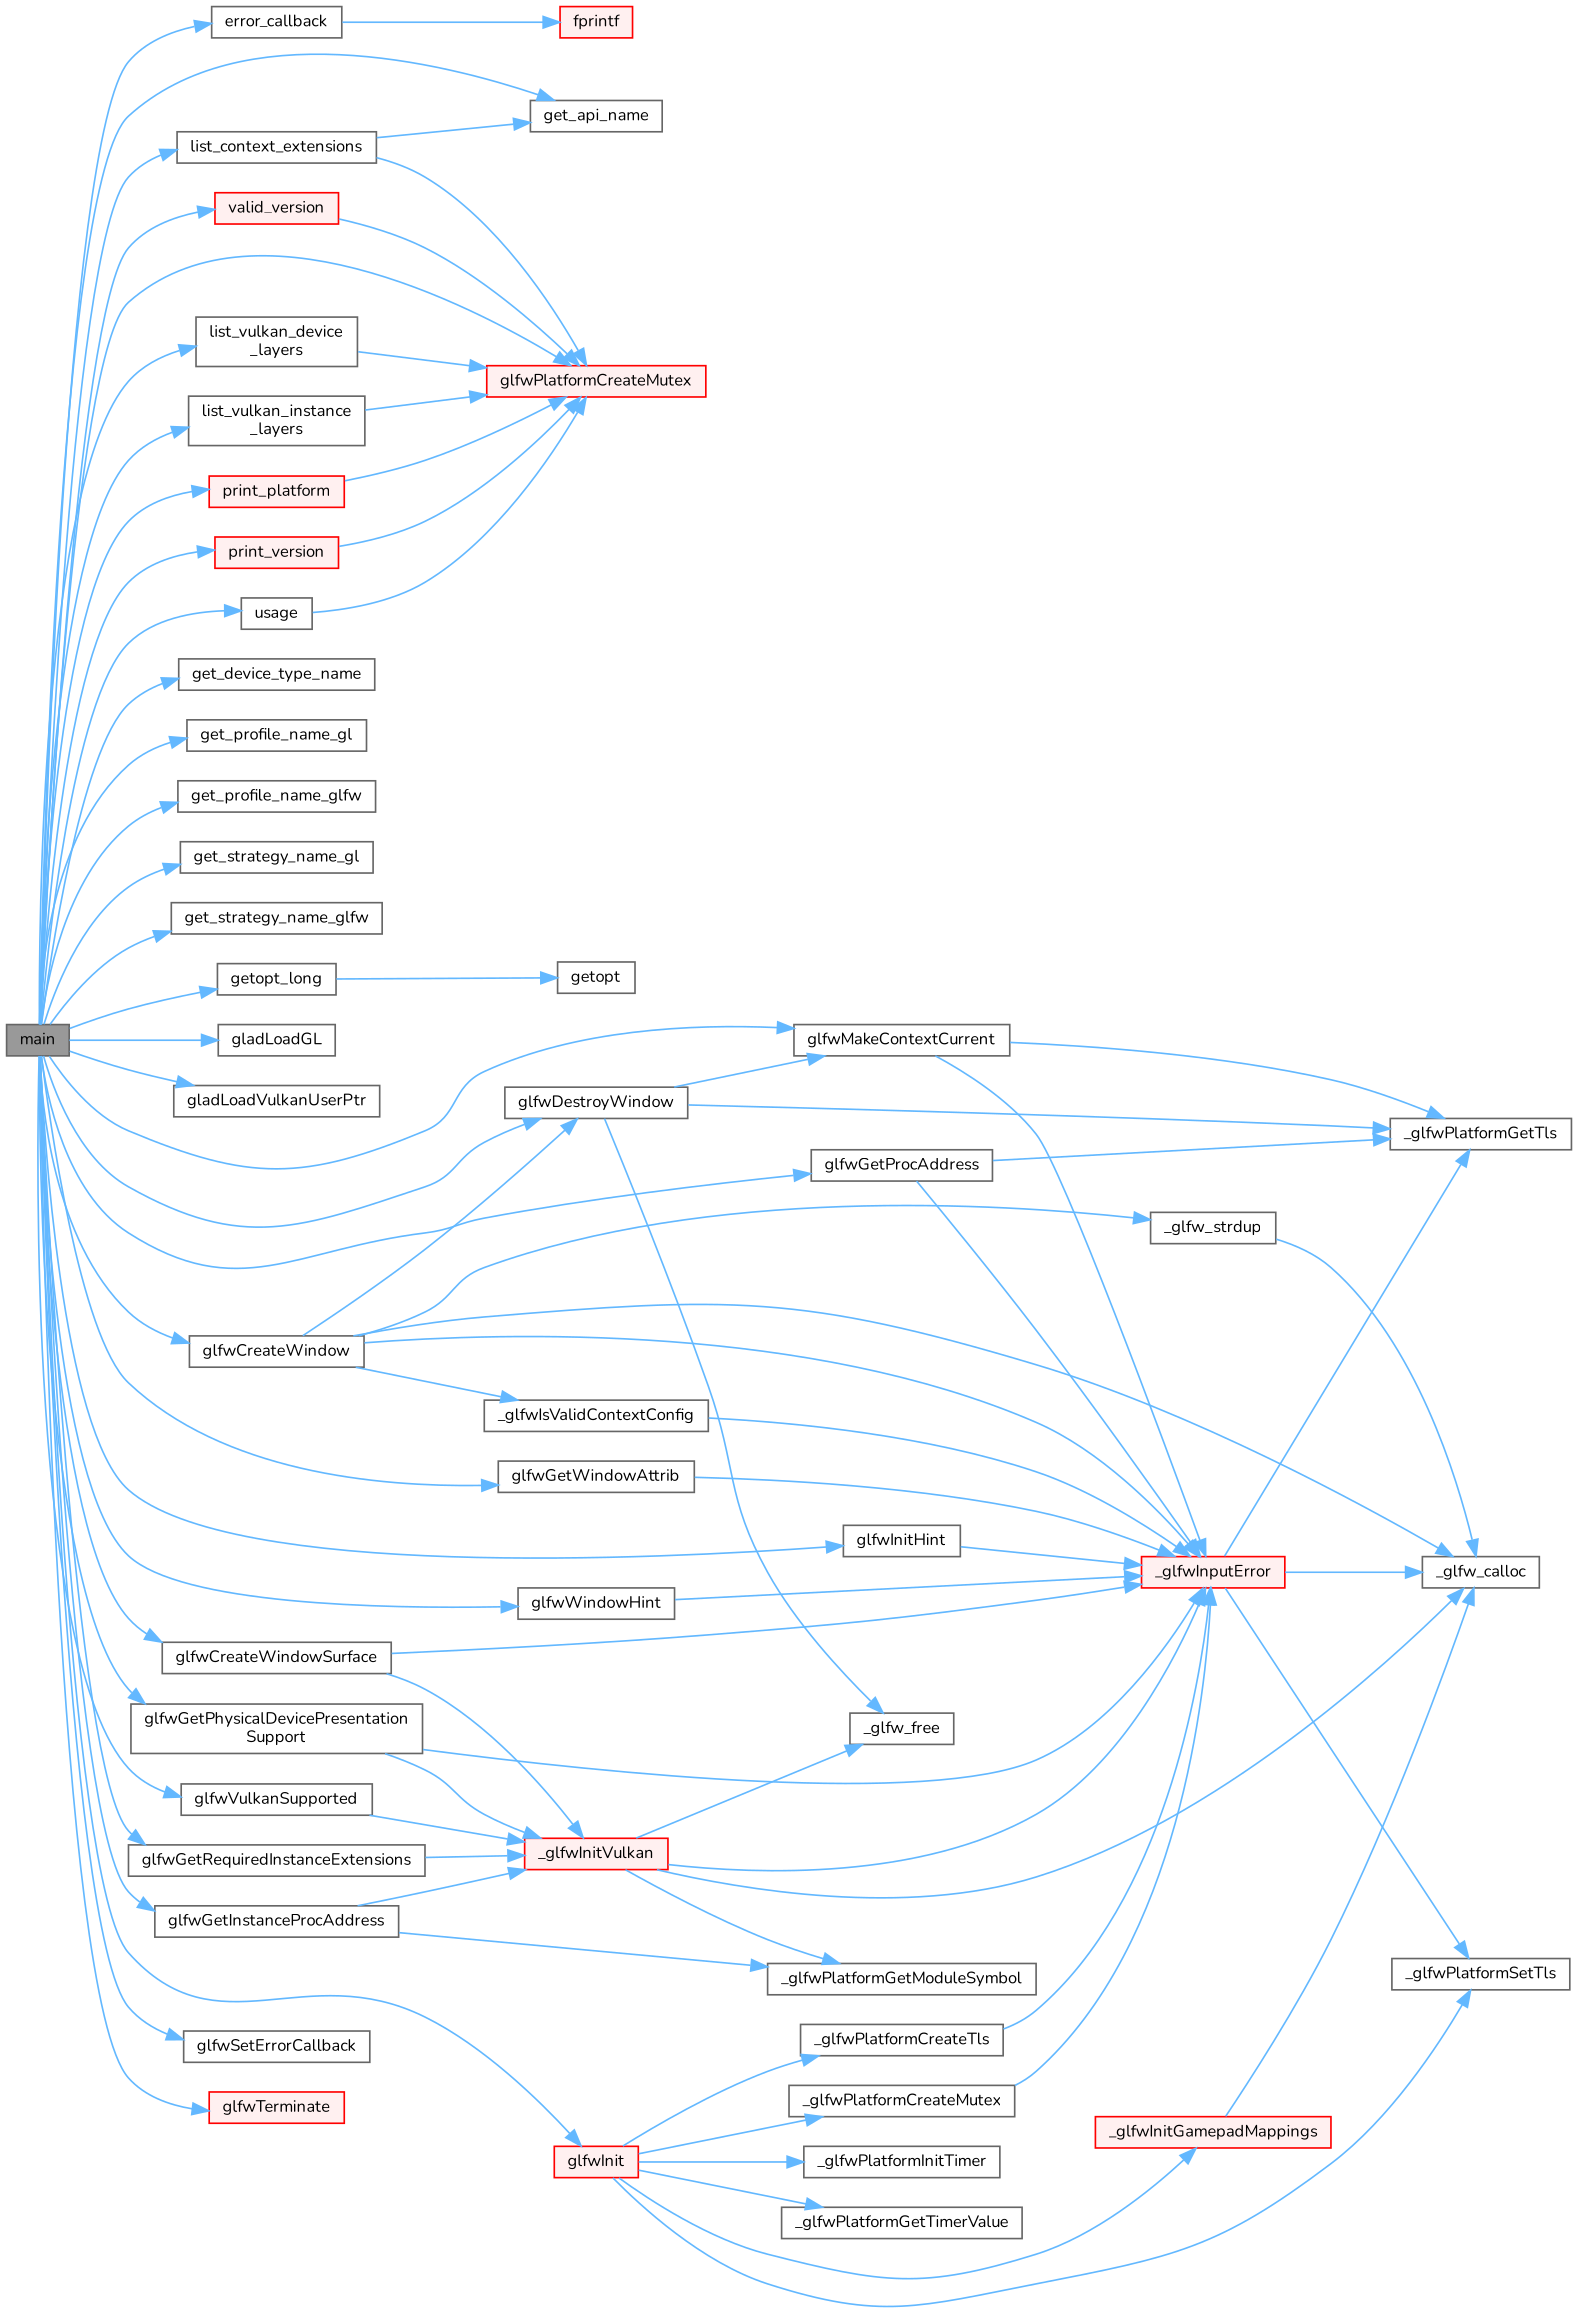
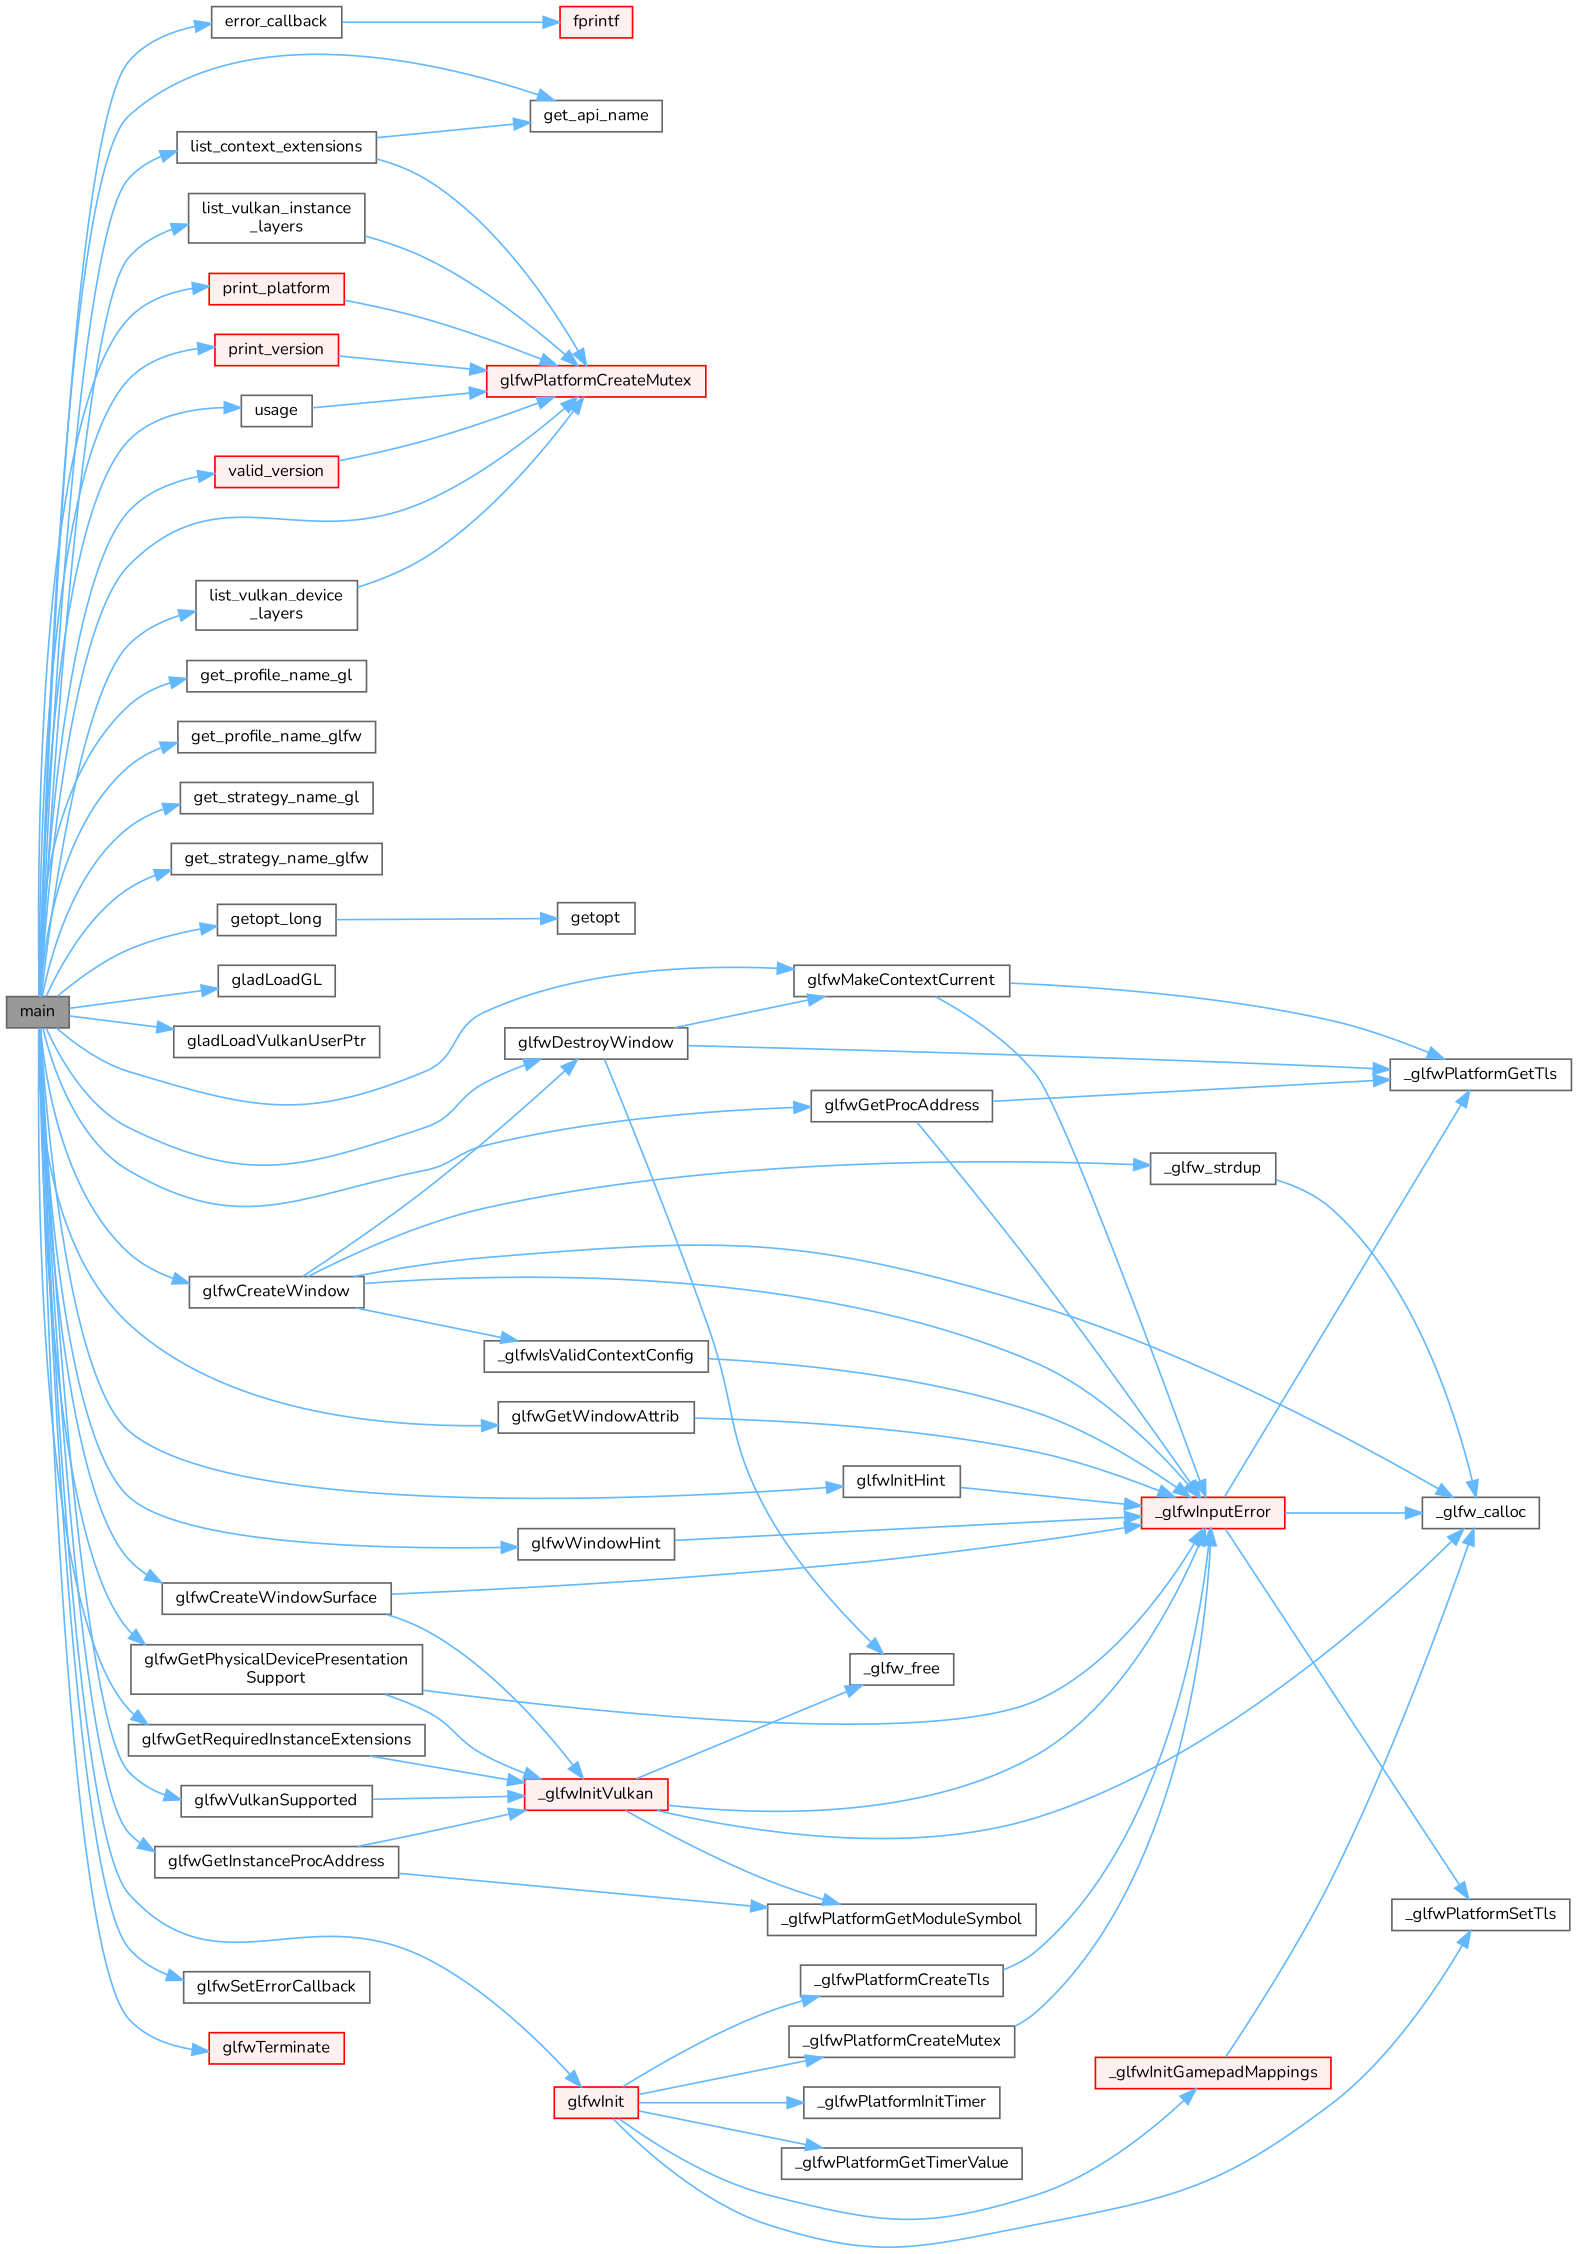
(277, 675) -> none
